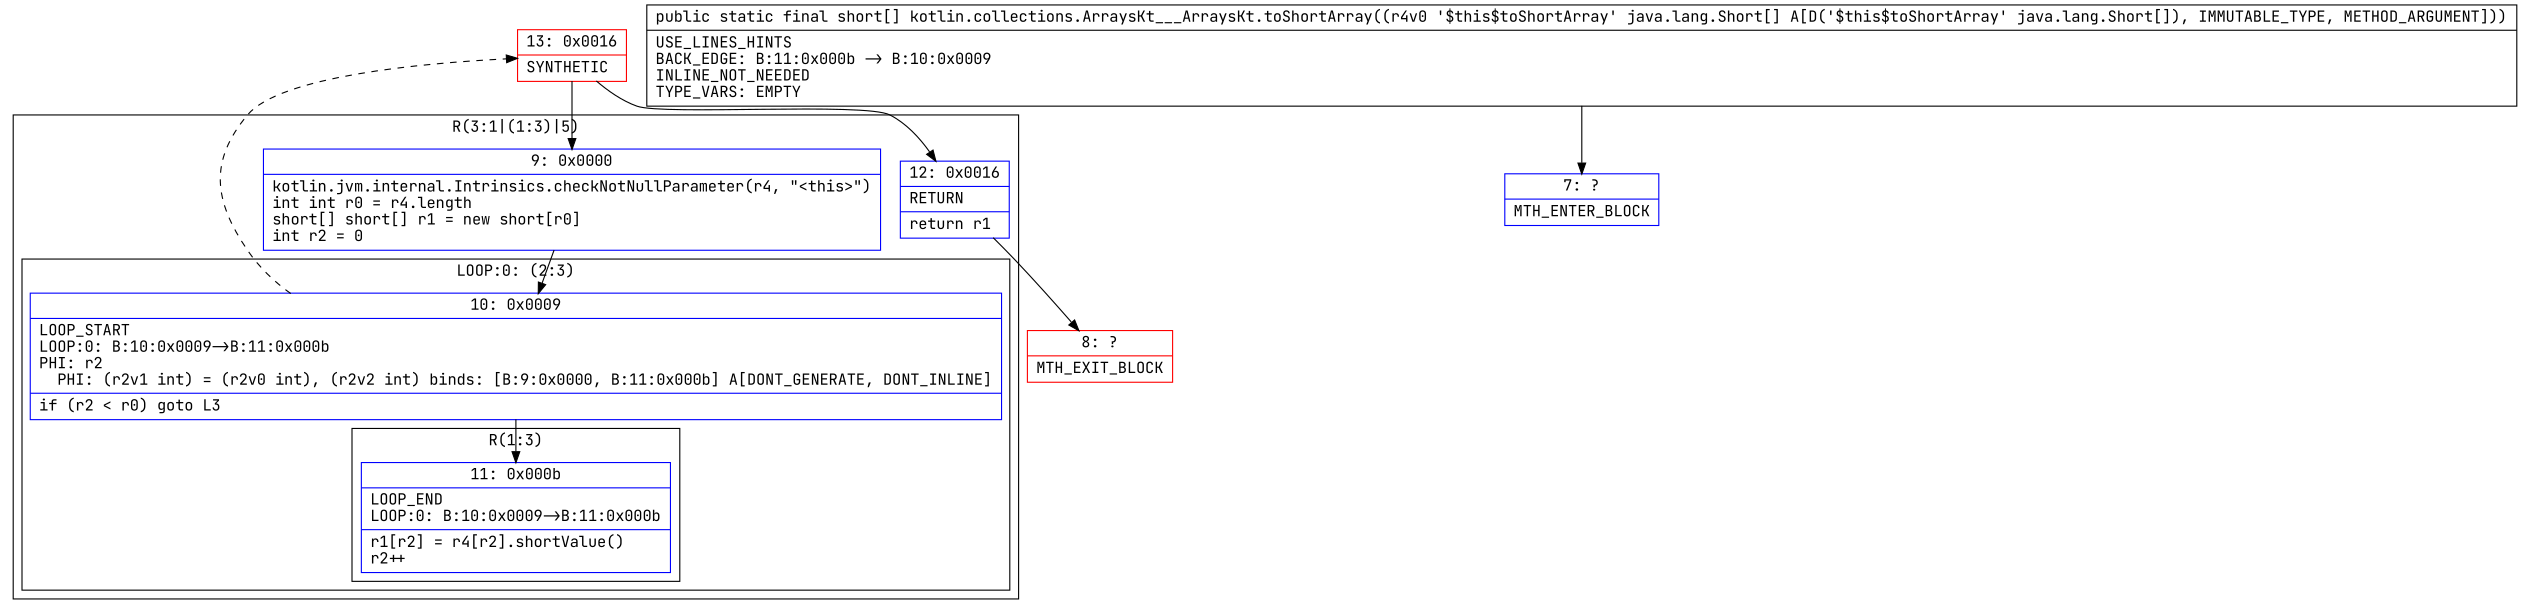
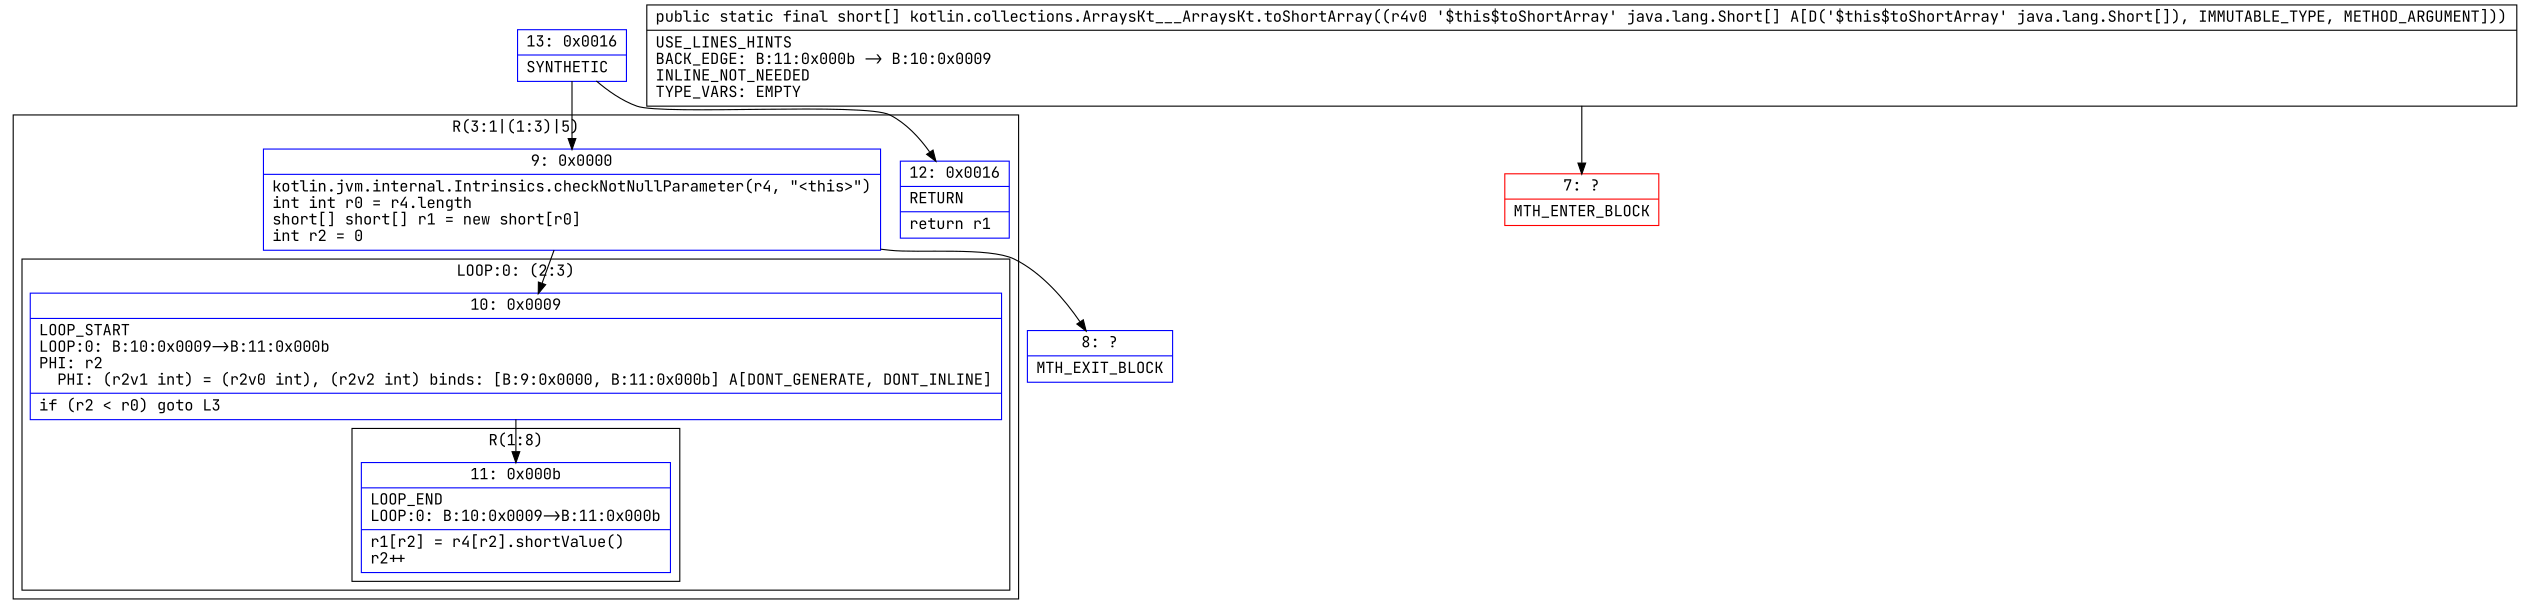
(572, 56) -> (572, 56)
(272, 98) -> none
(1582, 200) -> (1582, 200)
(1033, 279) -> (977, 252)
(1100, 356) -> (1100, 356)
(516, 441) -> (516, 441)
